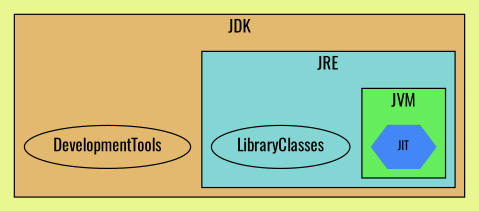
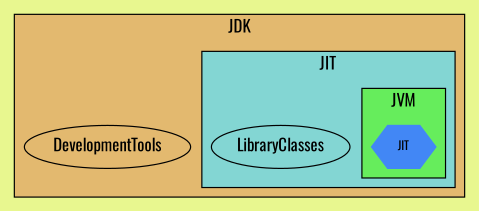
(328, 65) -> (328, 65)
